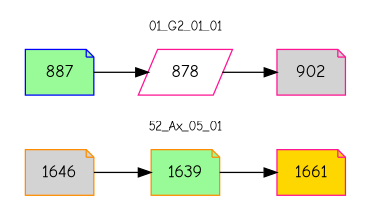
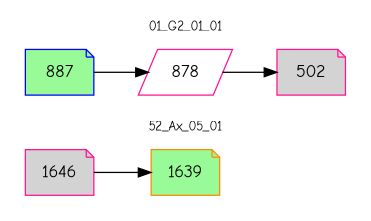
(311, 72) -> (311, 72)
(60, 172) -> (60, 172)
(311, 172) -> none
